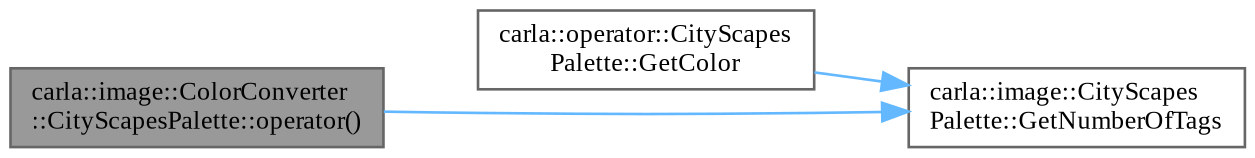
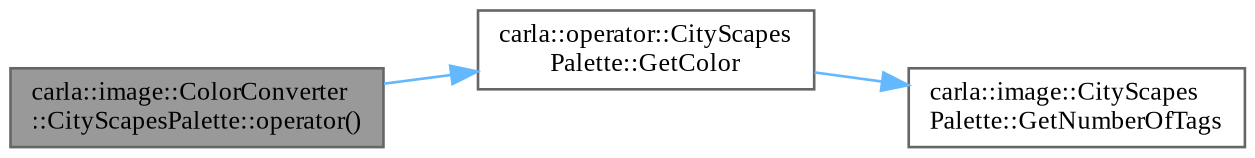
(633, 114) -> (417, 79)
